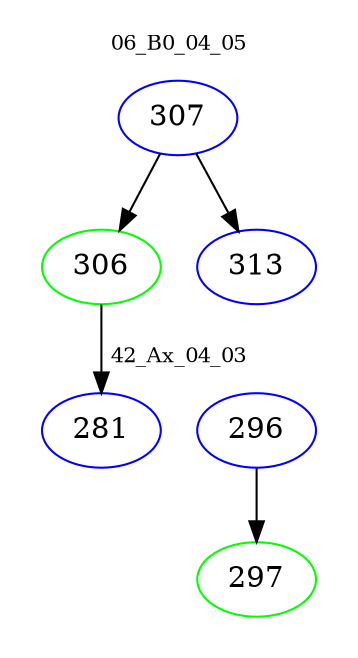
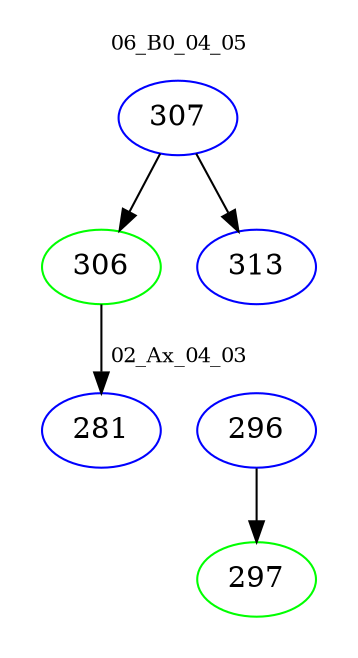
(179, 357) -> (179, 357)
